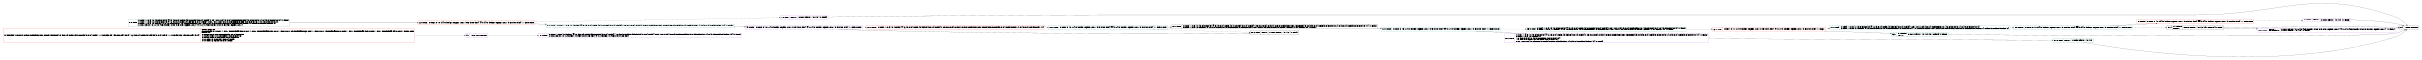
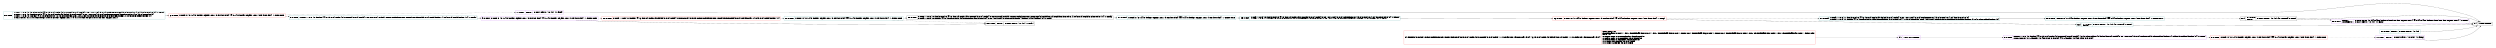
(2335, 20) -> (2409, 37)
(2134, 25) -> (2208, 37)
(1606, 38) -> none
